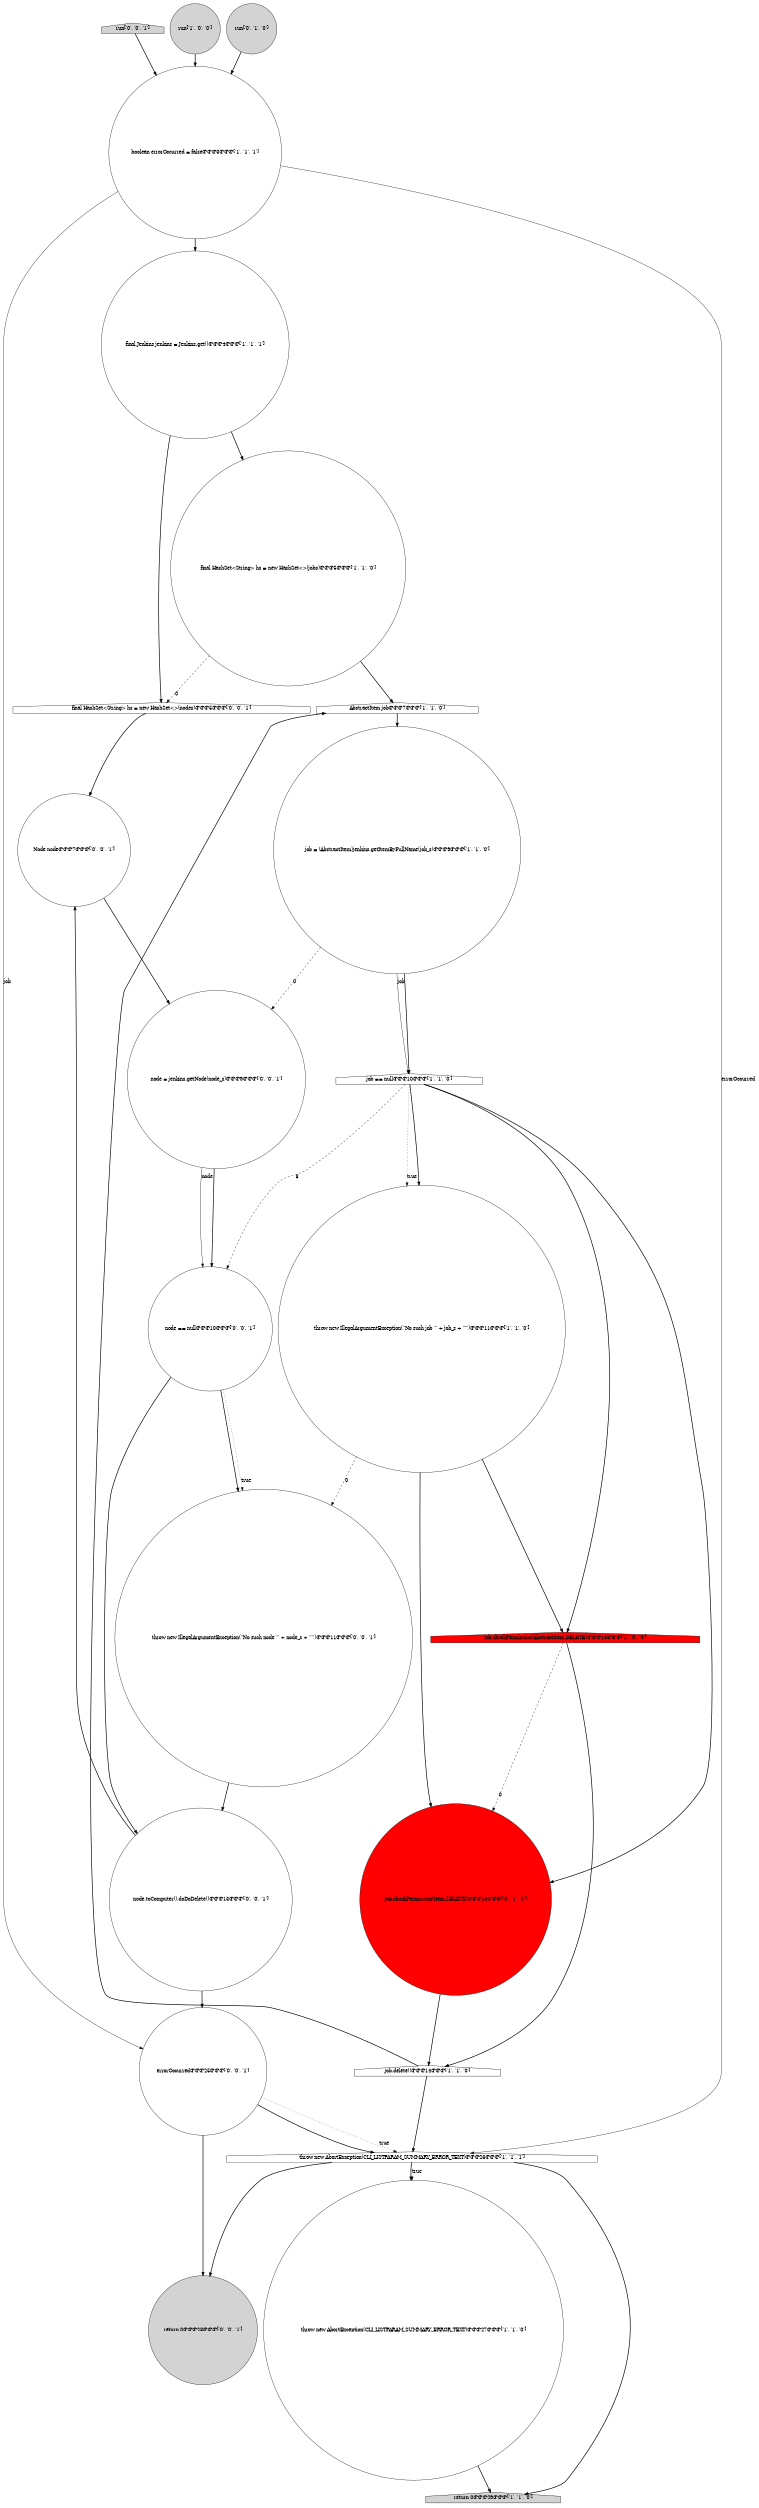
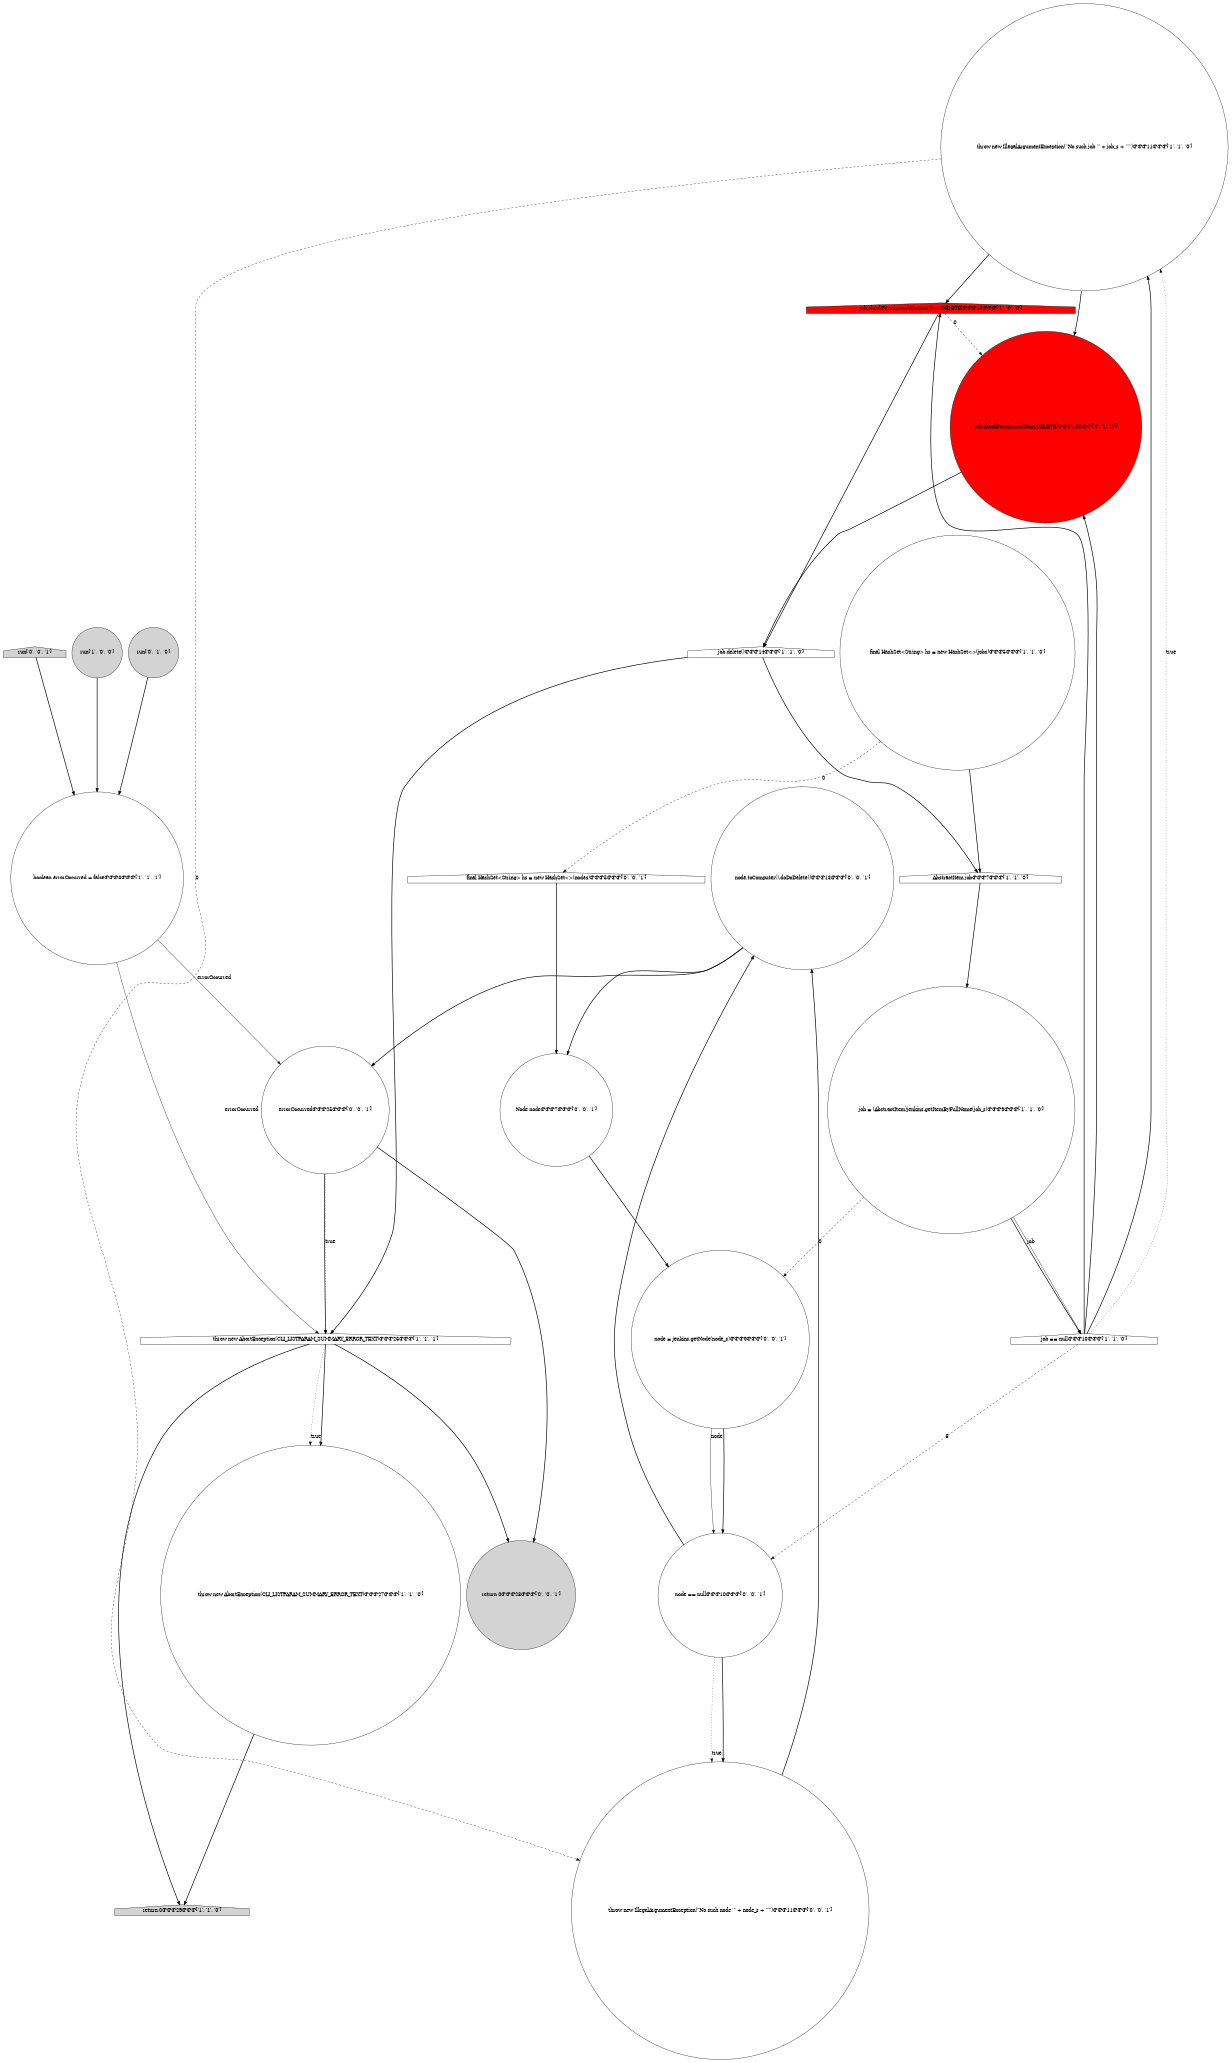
(195, 345) -> none
(7, 982) -> (214, 978)
